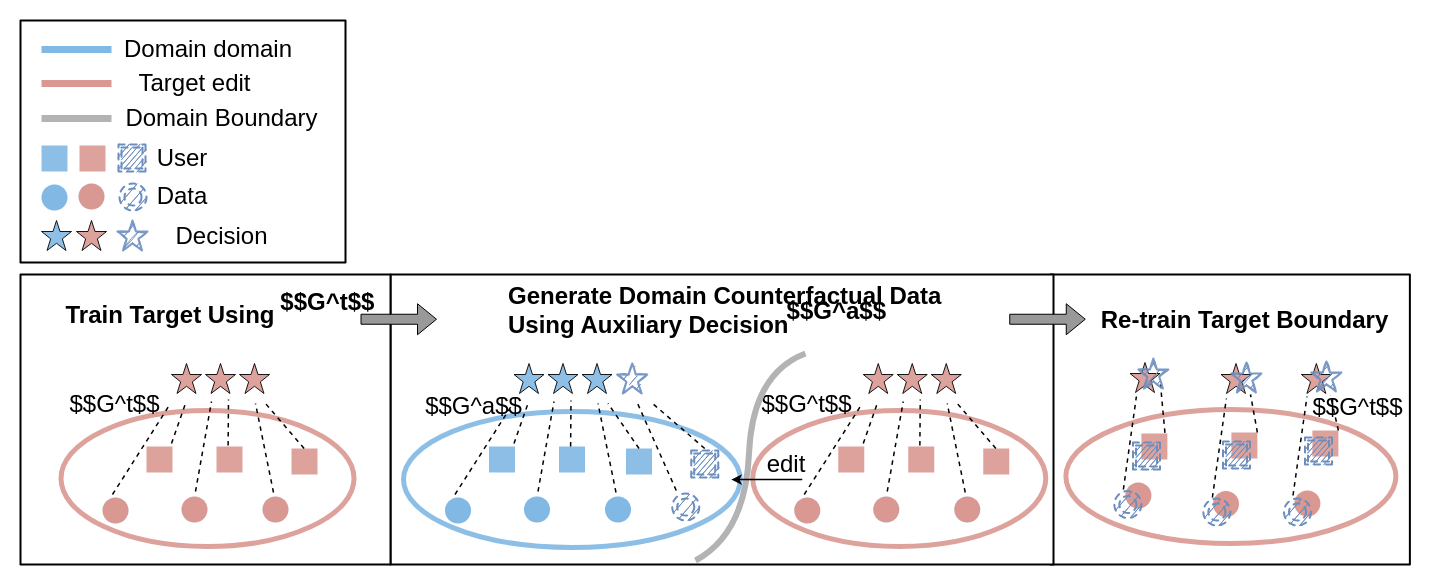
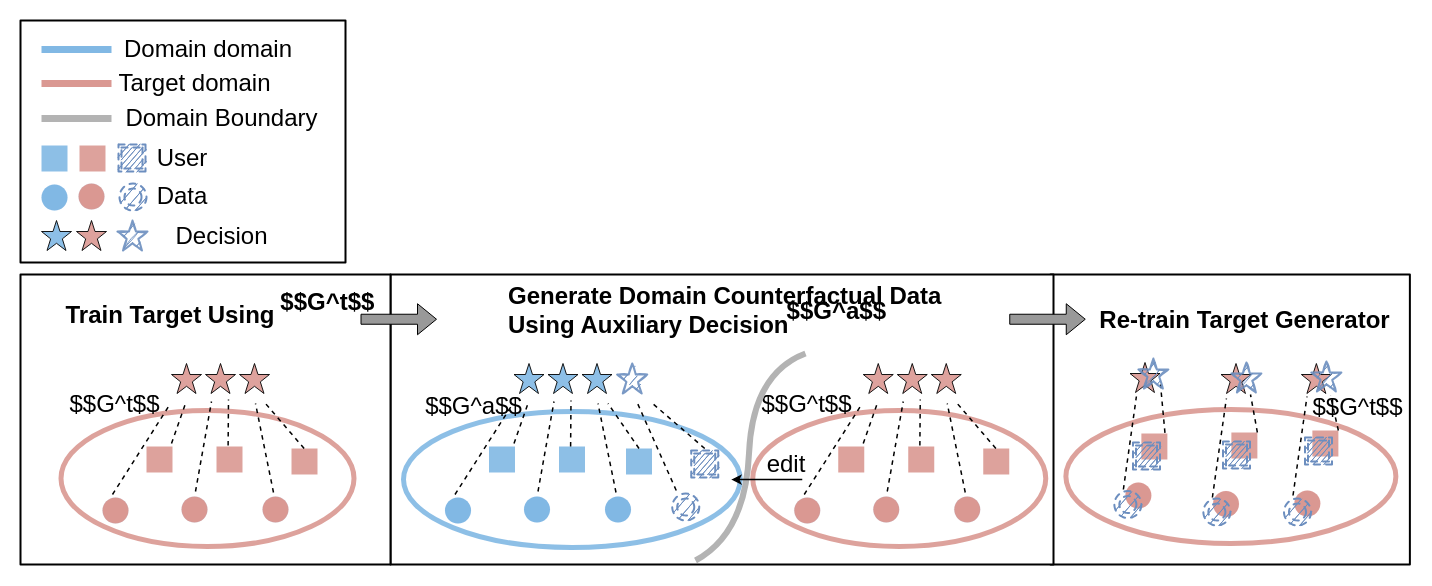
(195, 84) -> (195, 84)
(1245, 321) -> (1245, 321)
